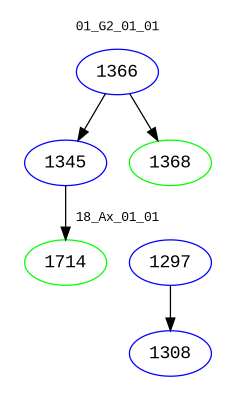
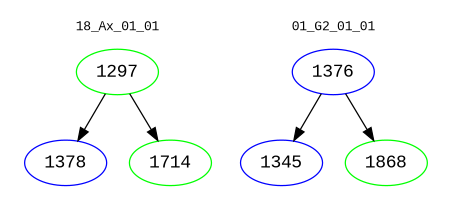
(117, 72) -> (333, 72)
(170, 163) -> (386, 163)
(66, 213) -> (140, 112)
(170, 263) -> (117, 72)
(170, 354) -> (66, 163)
